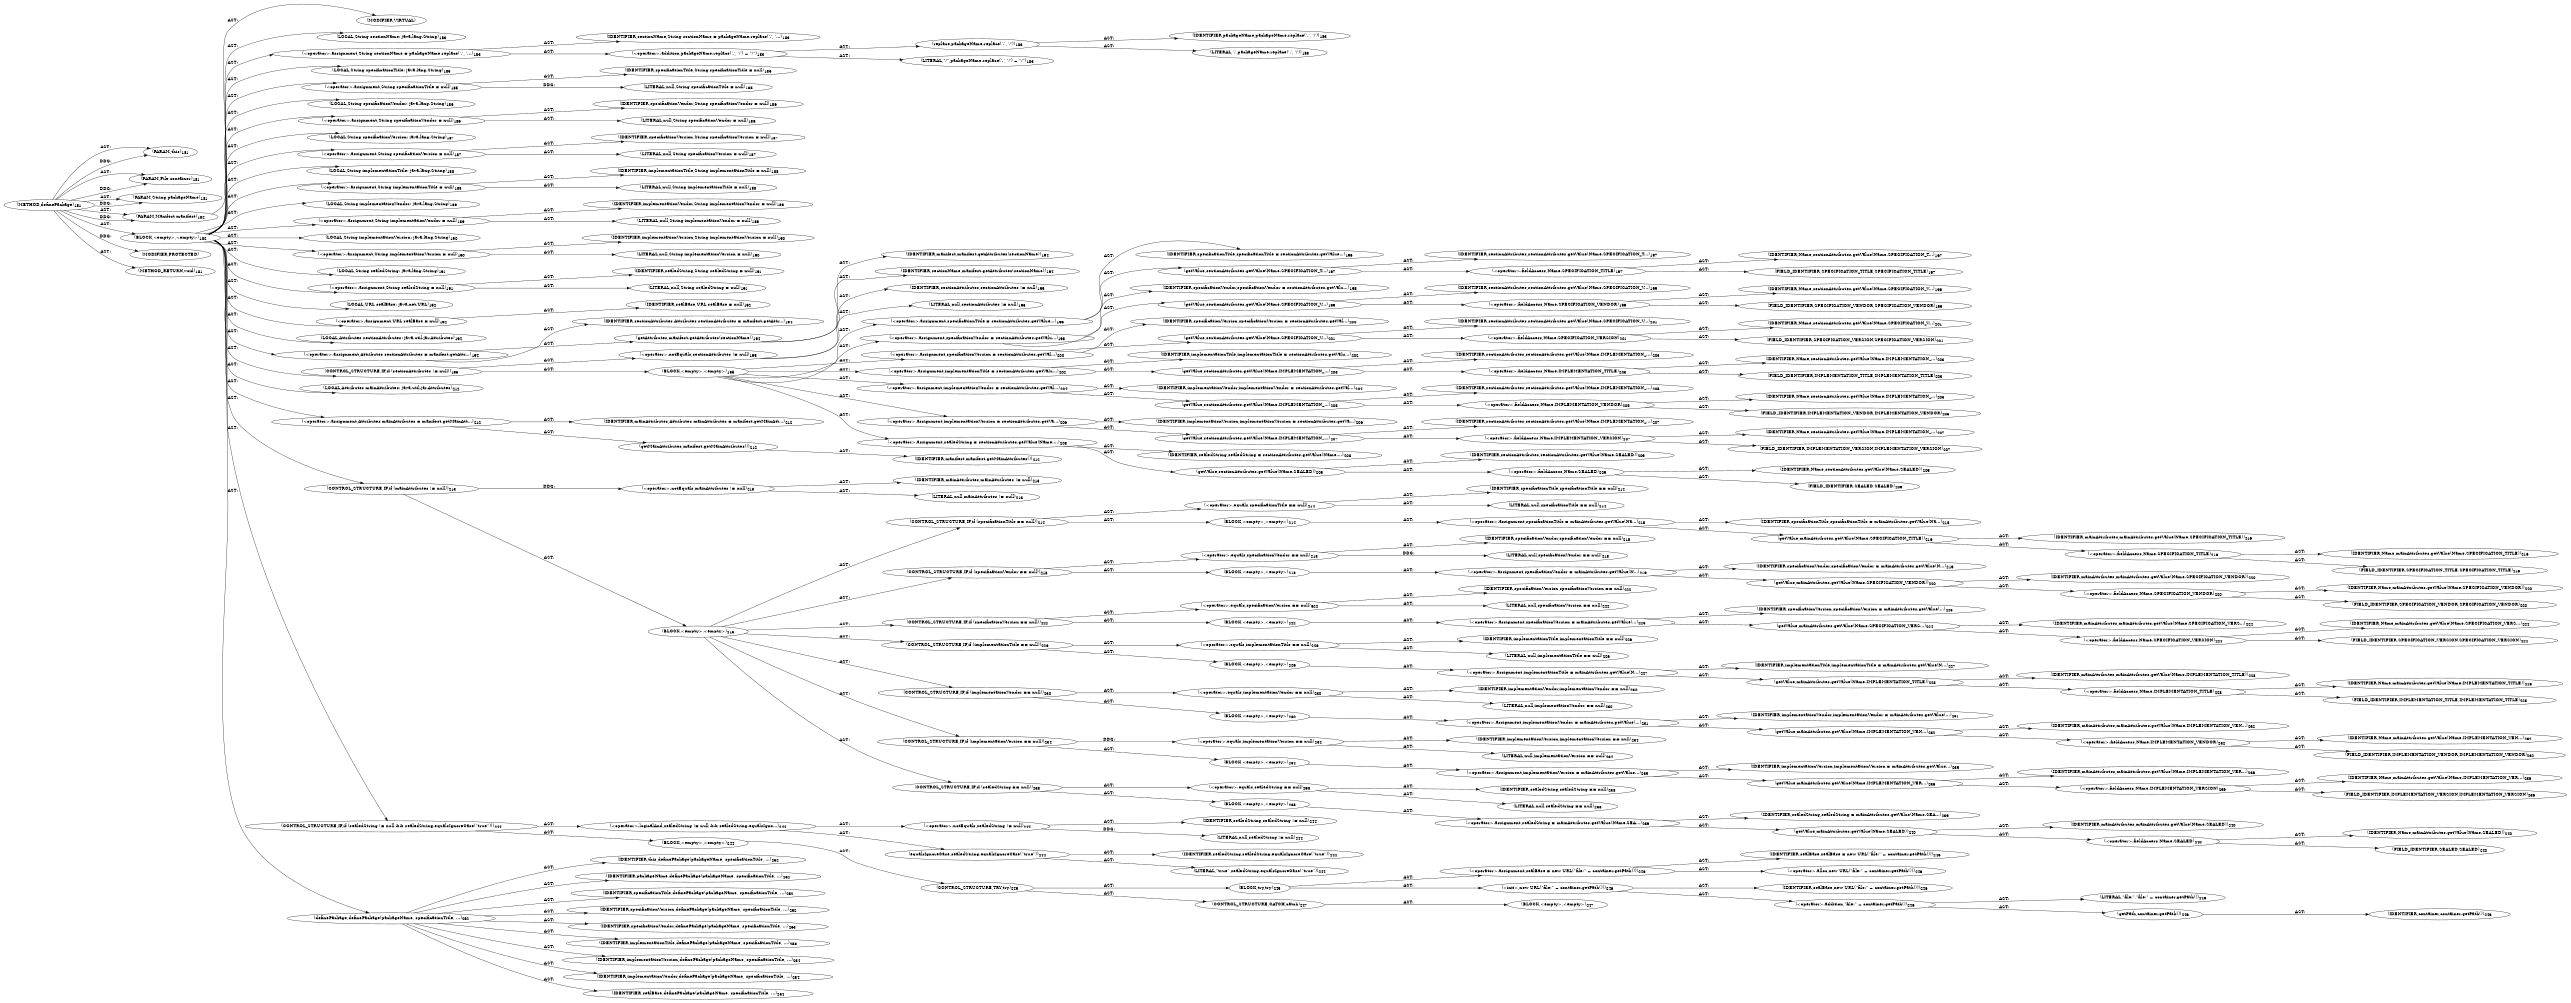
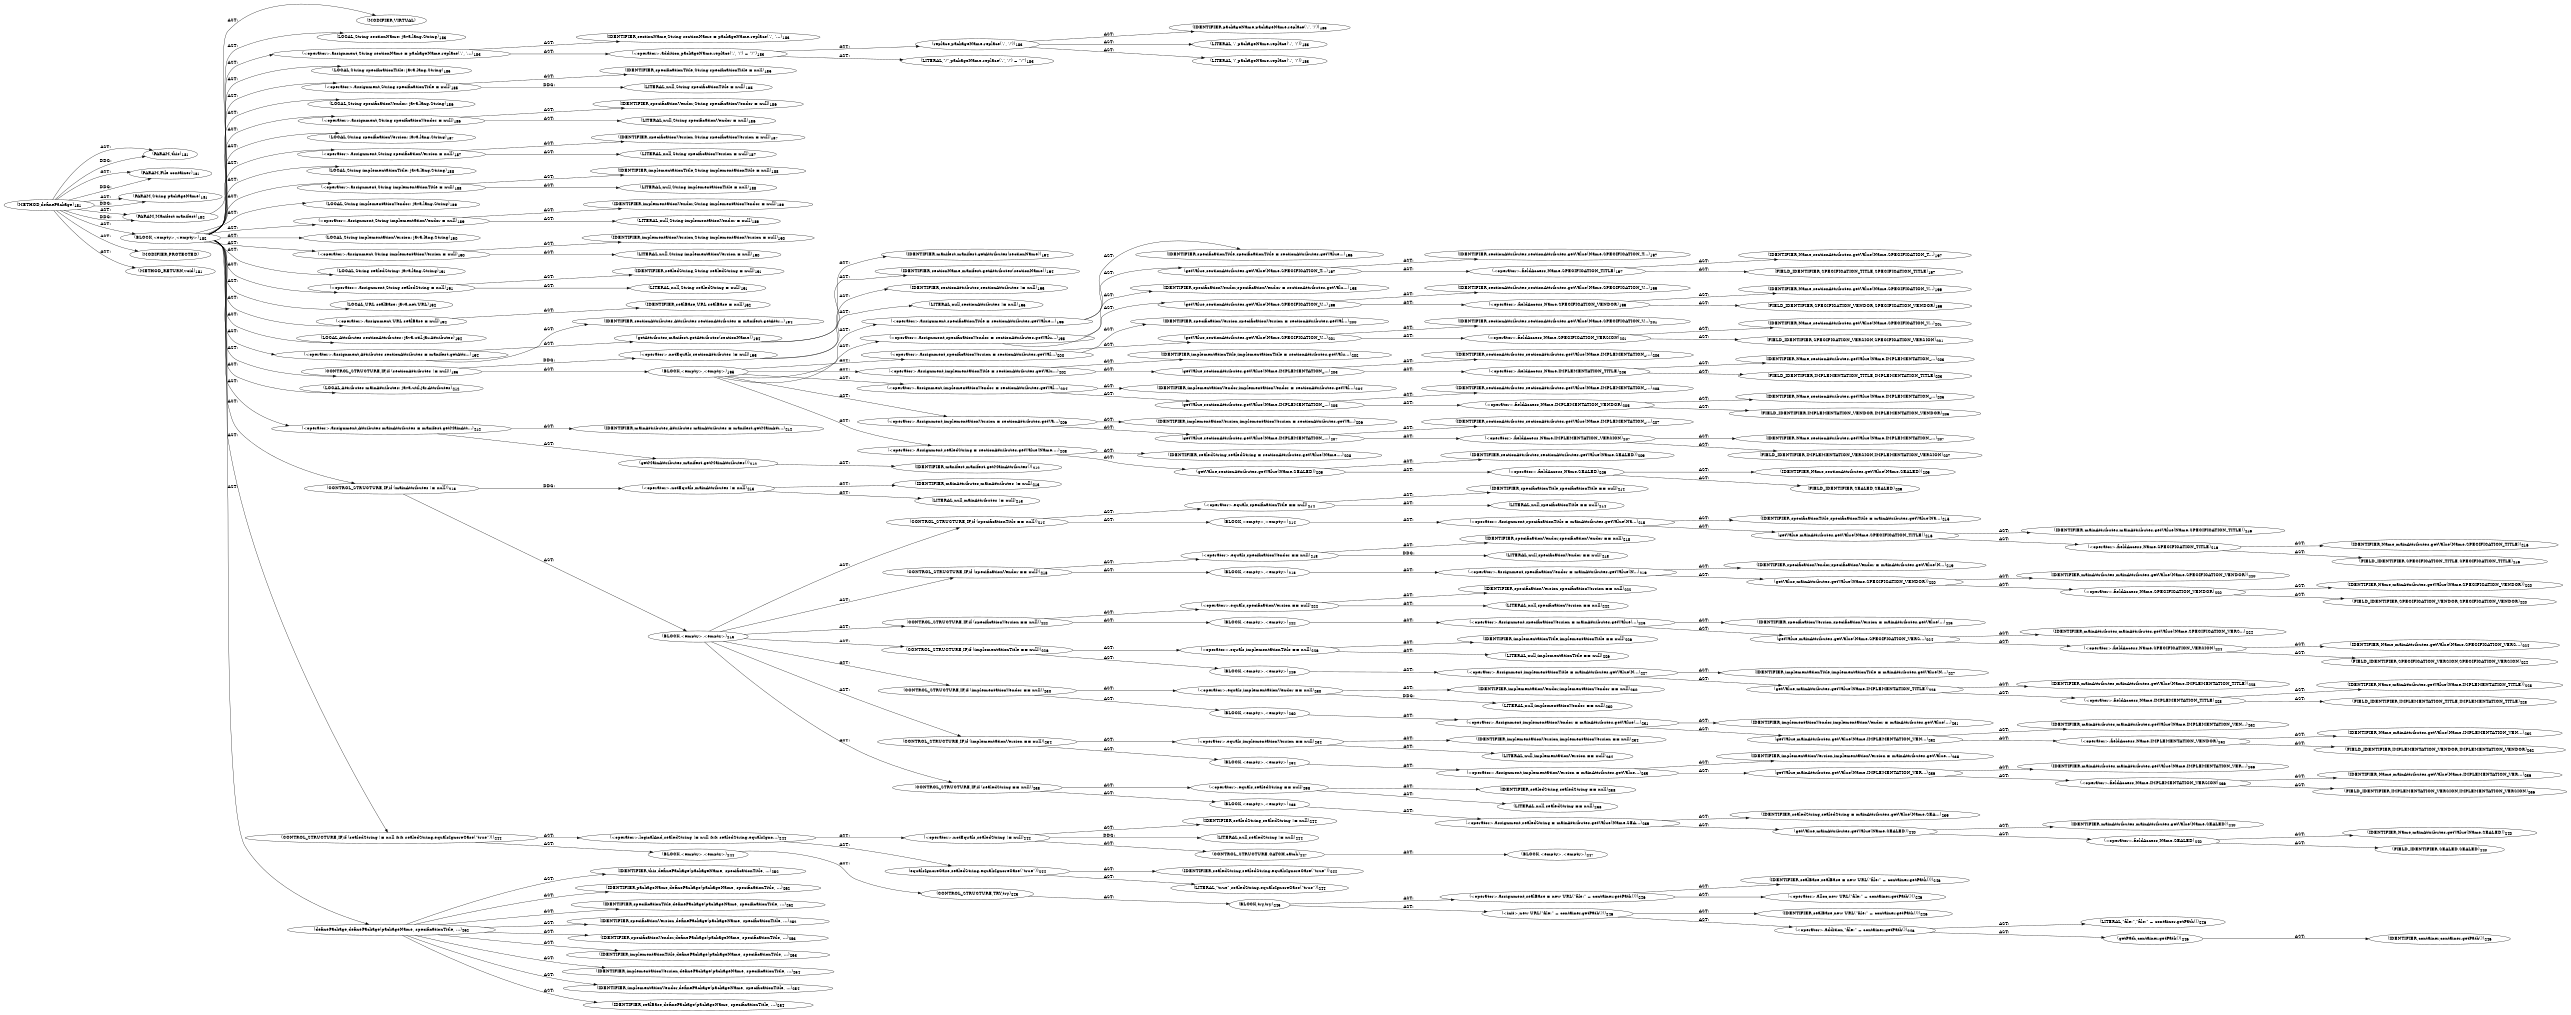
none -> (1260, 61)
(106, 236) -> (106, 236)
(550, 360) -> (550, 360)
(1315, 605) -> (1315, 605)
(1409, 697) -> (1409, 696)
(1110, 740) -> (1110, 740)
(1114, 896) -> (1119, 846)
